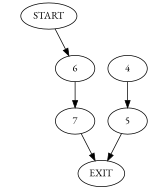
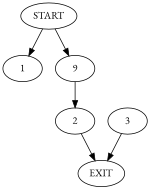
none -> (23, 69)
(75, 69) -> (75, 69)
(128, 69) -> none
(75, 121) -> (75, 121)
(128, 121) -> (128, 121)
